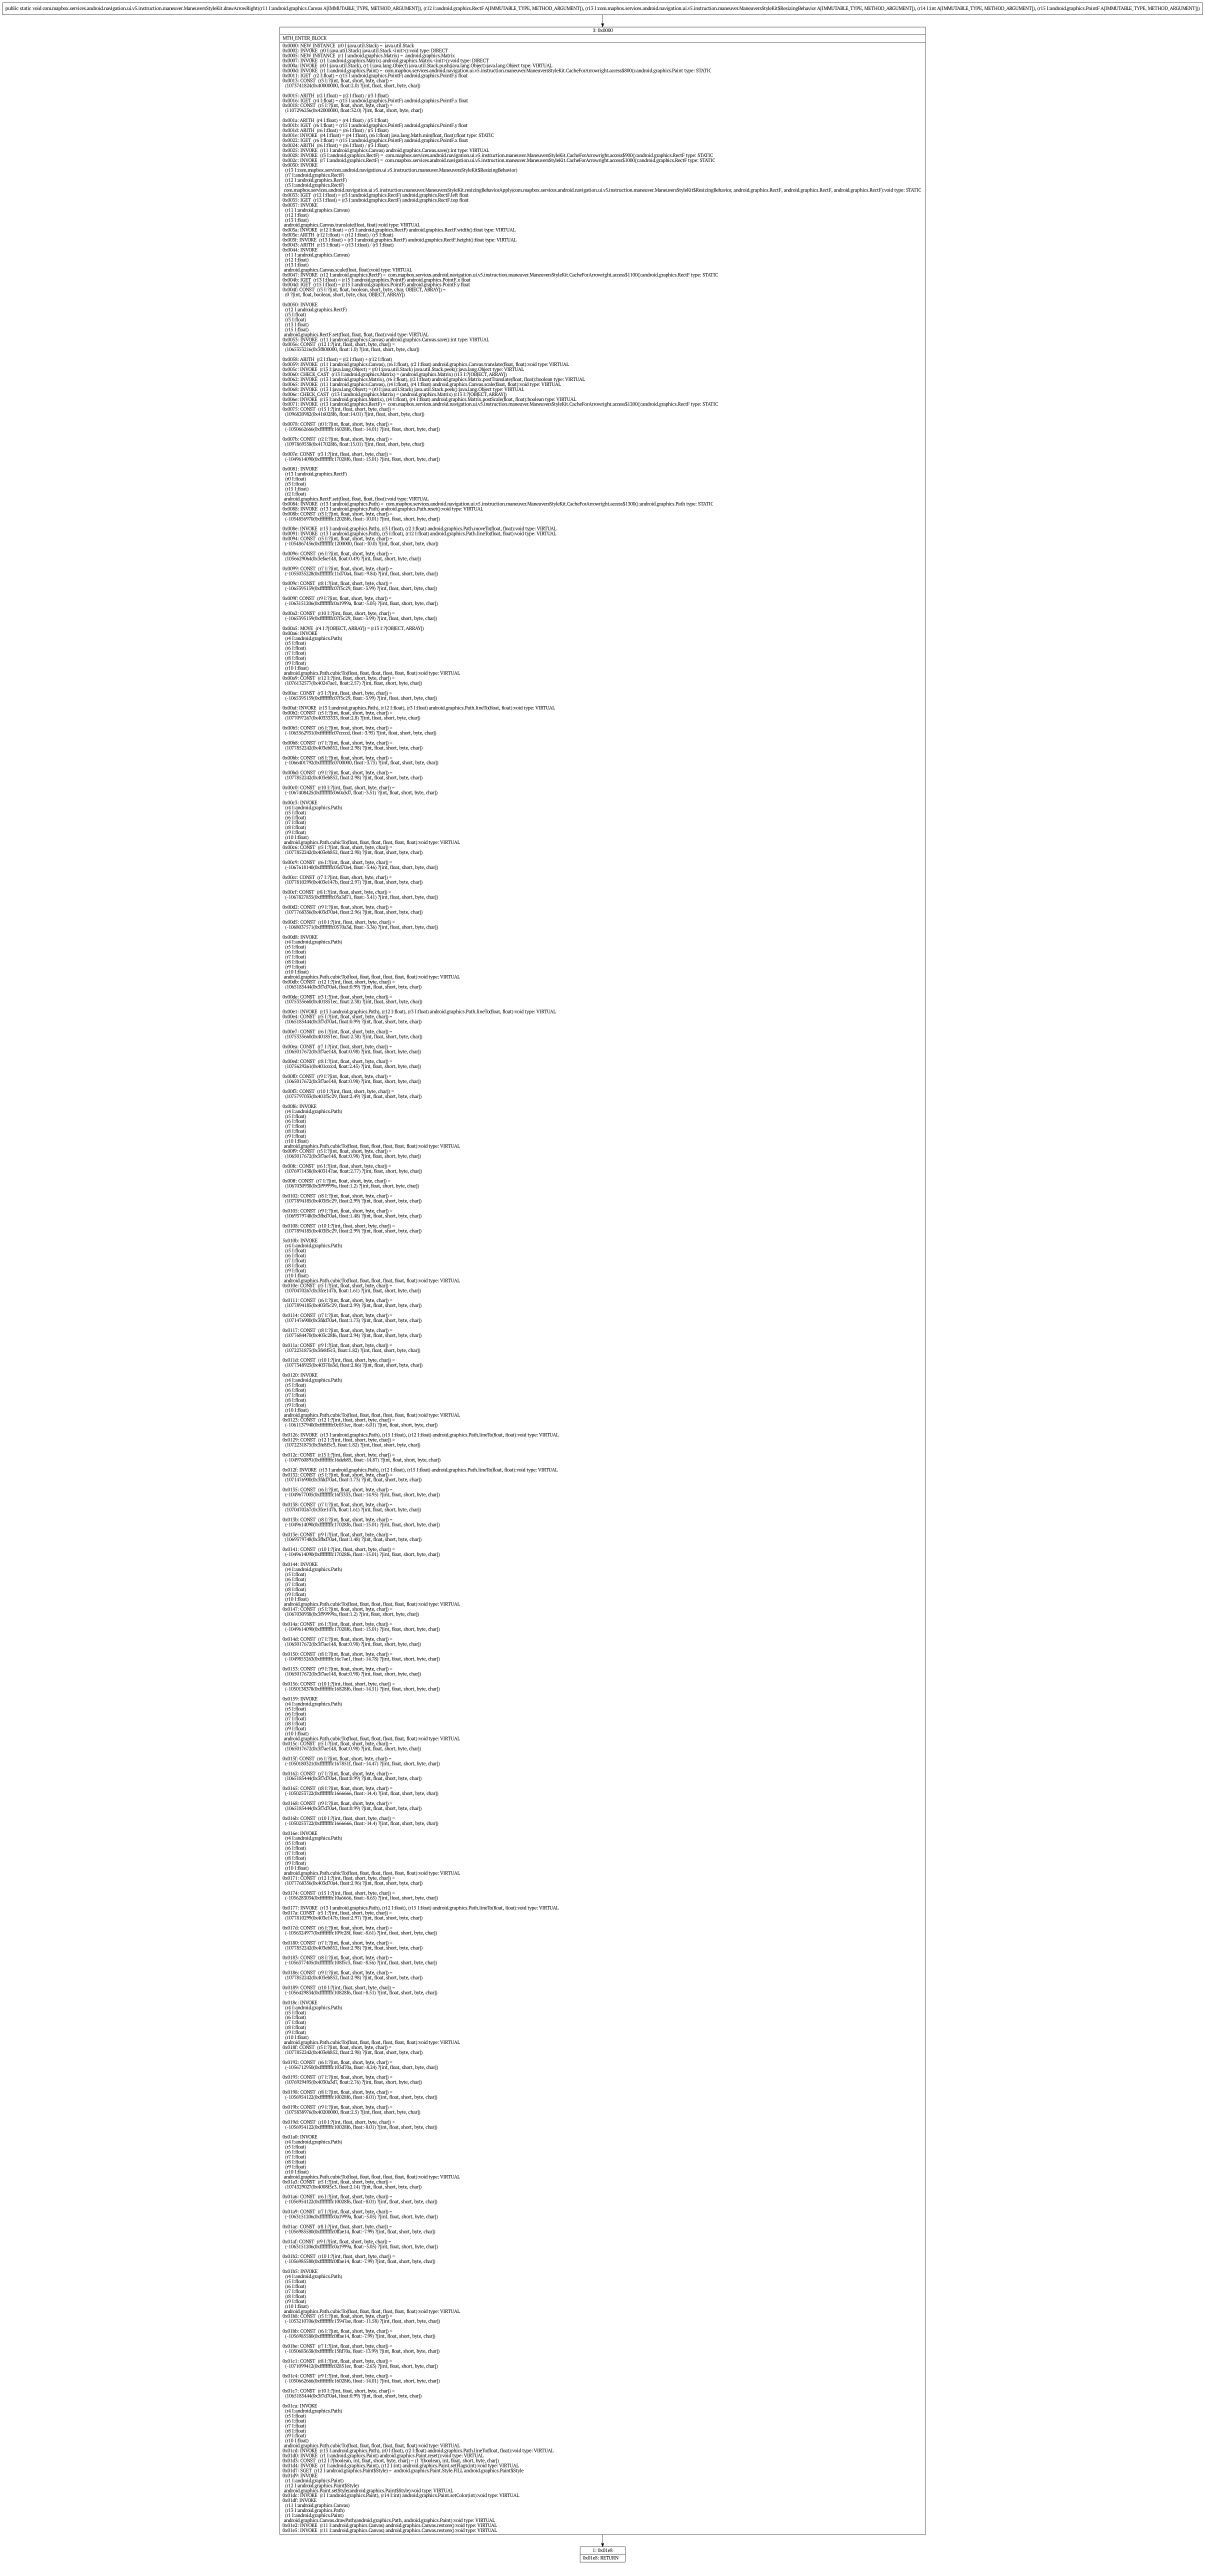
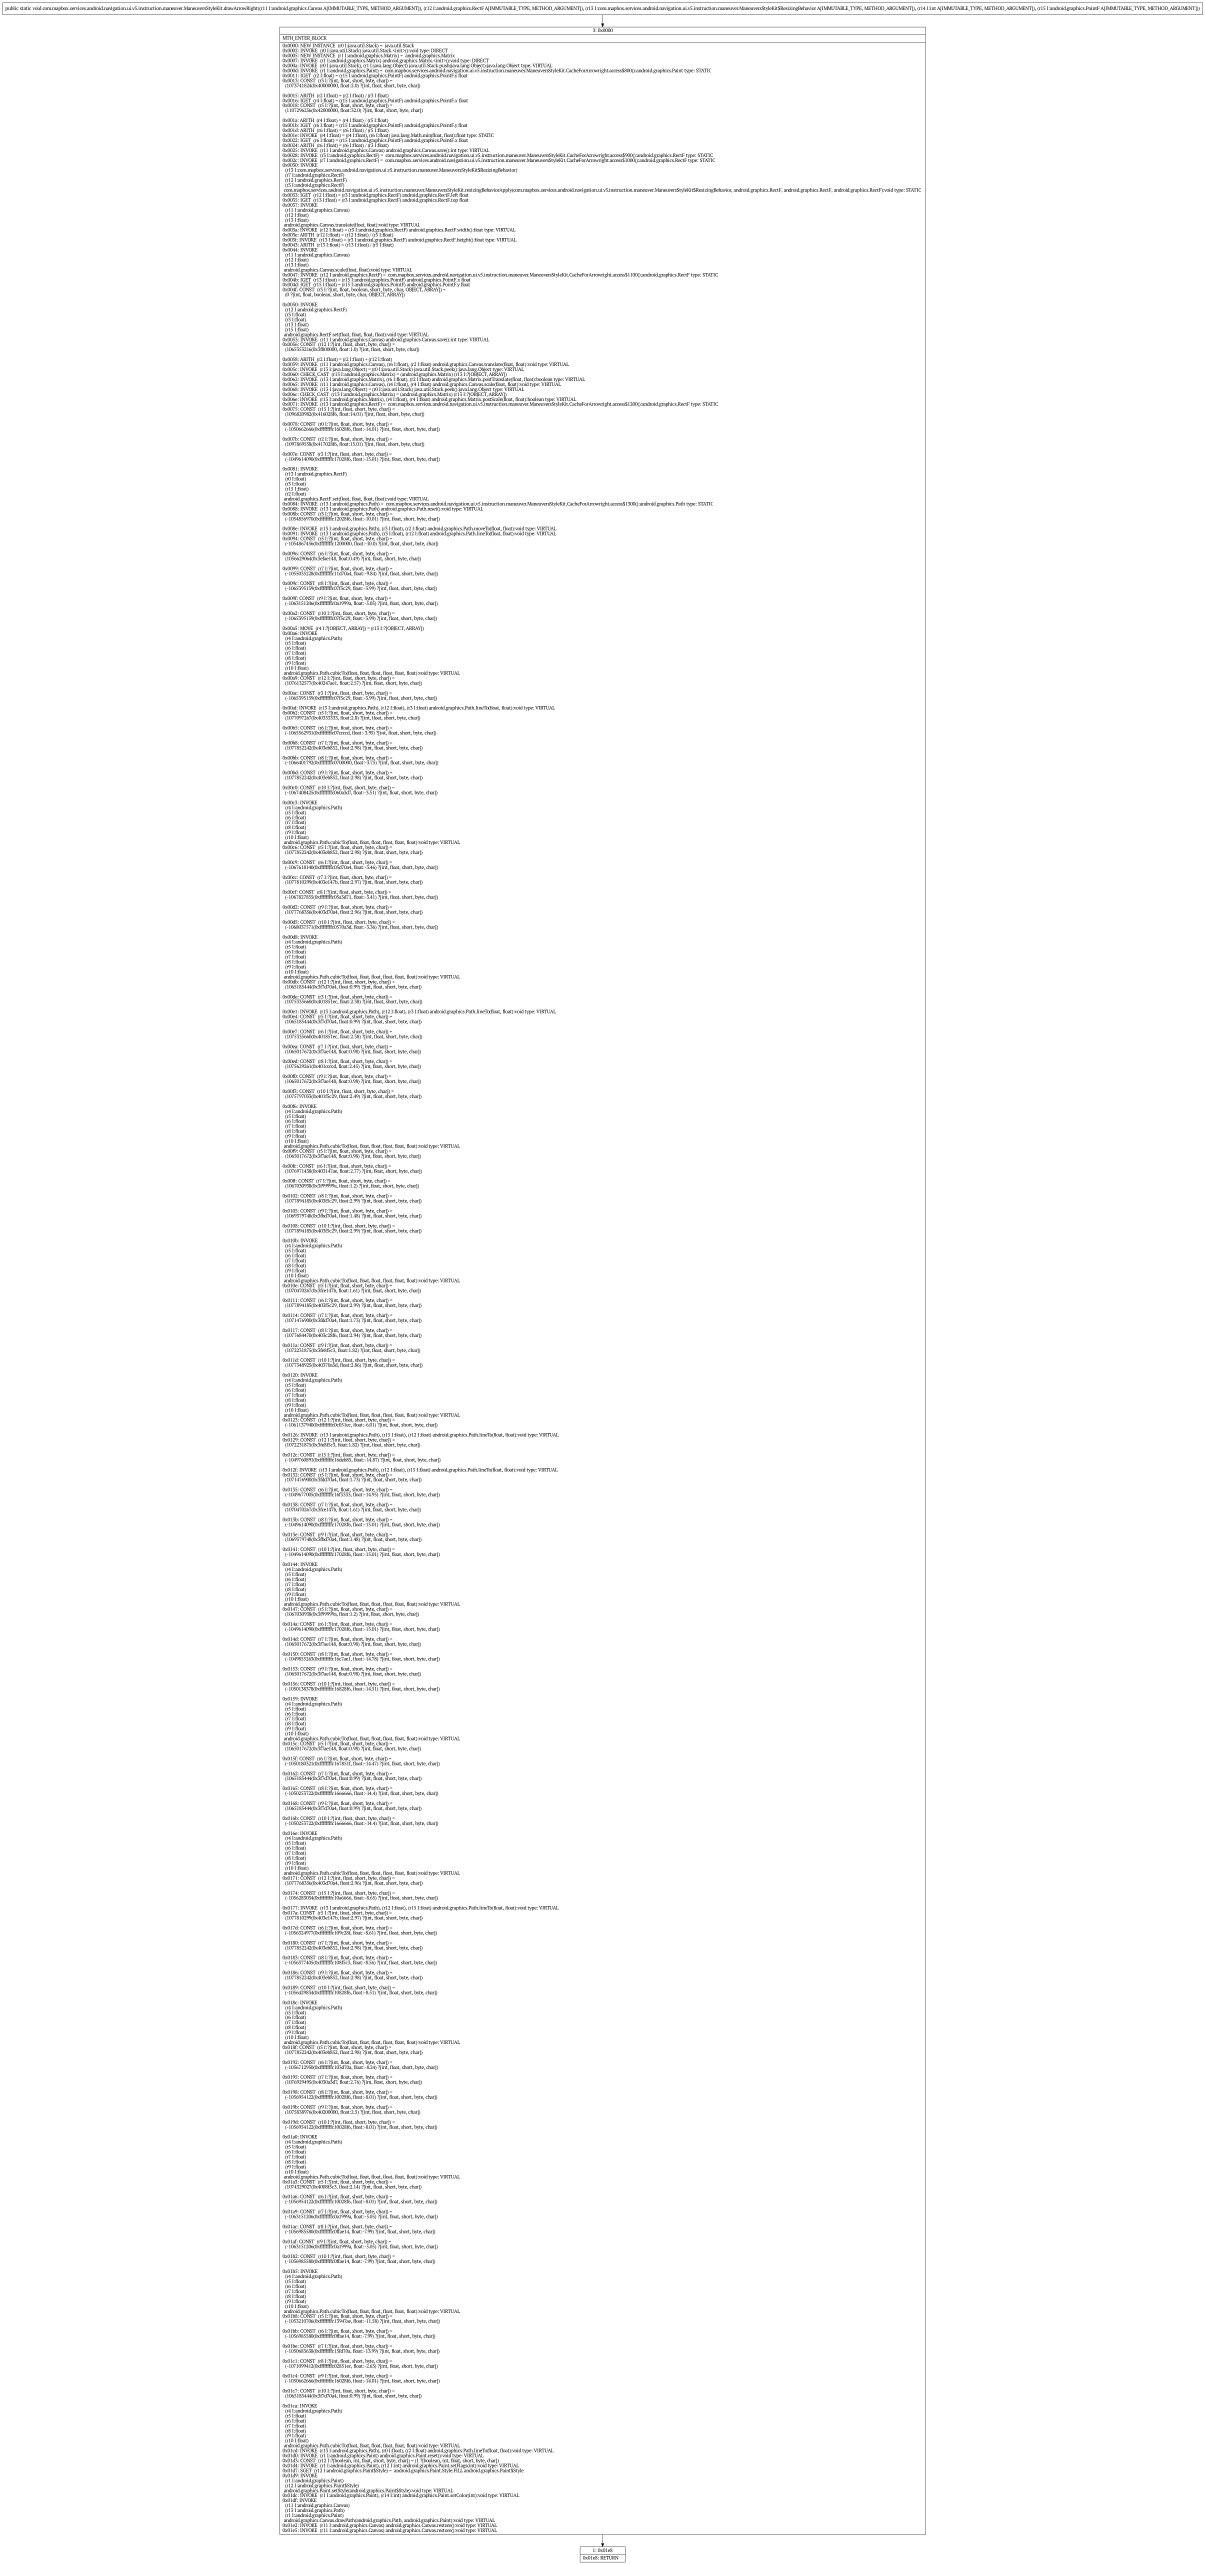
(301, 1241) -> (301, 1241)
